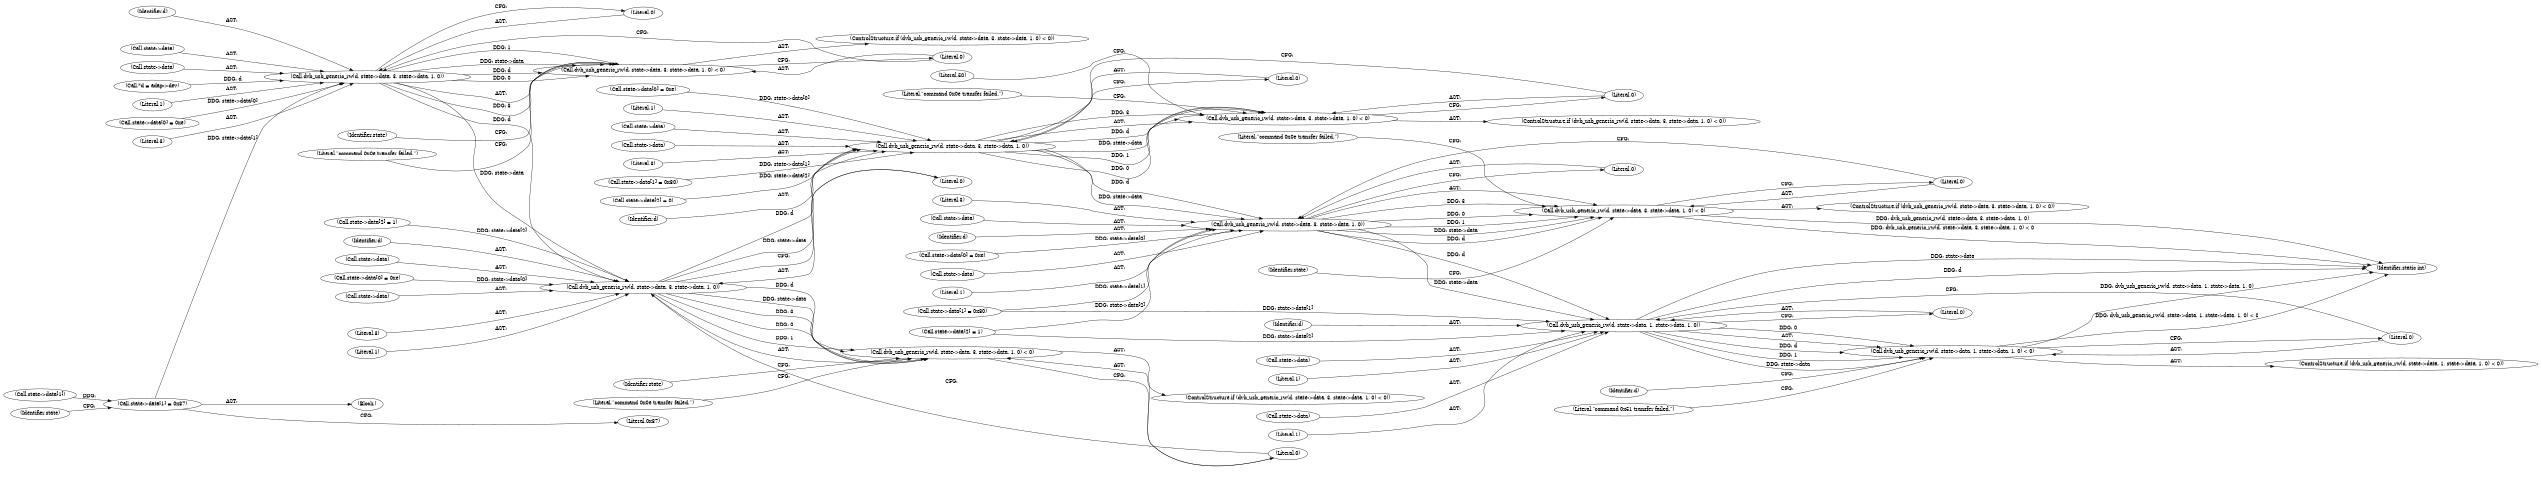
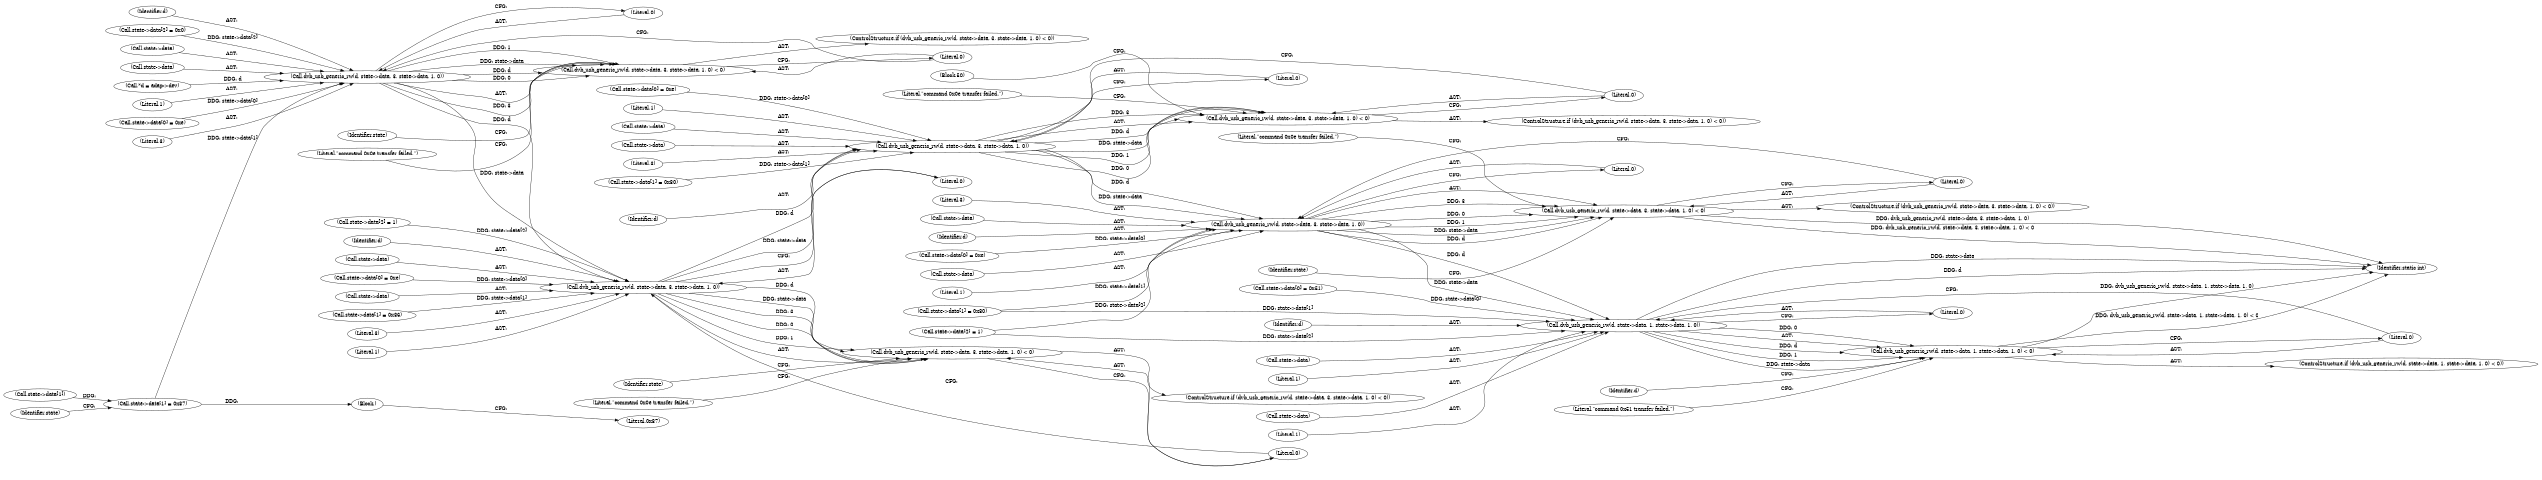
none -> (152, 31)
(952, 76) -> (952, 76)
(643, 201) -> none
none -> (1288, 289)
none -> (367, 315)
(233, 402) -> (233, 402)
(398, 424) -> (499, 413)
